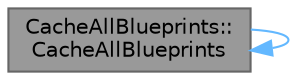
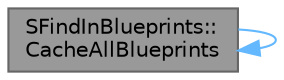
(129, 40) -> (123, 40)
